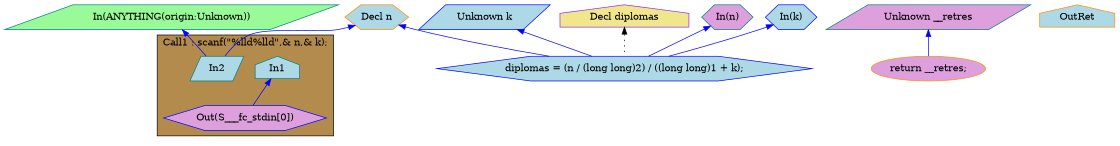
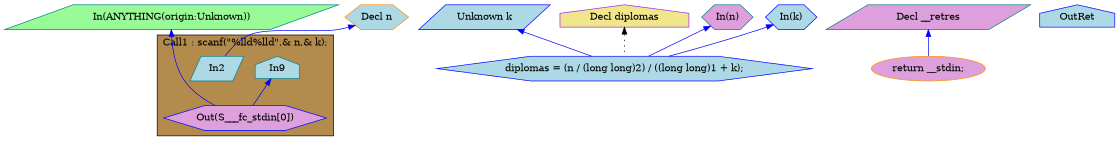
(928, 17) -> (928, 17)
(1077, 17) -> (1077, 17)
(477, 43) -> none
(197, 45) -> (183, 78)
(277, 69) -> (277, 69)
(928, 69) -> (928, 69)
